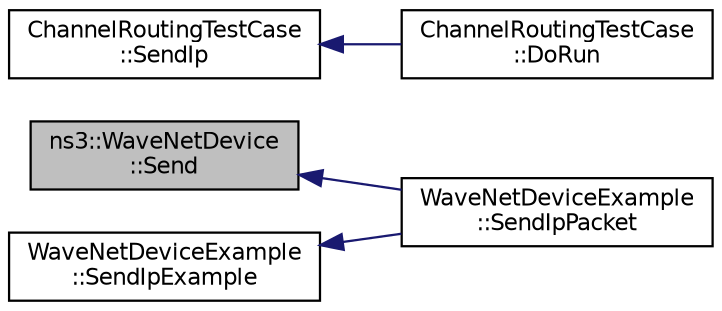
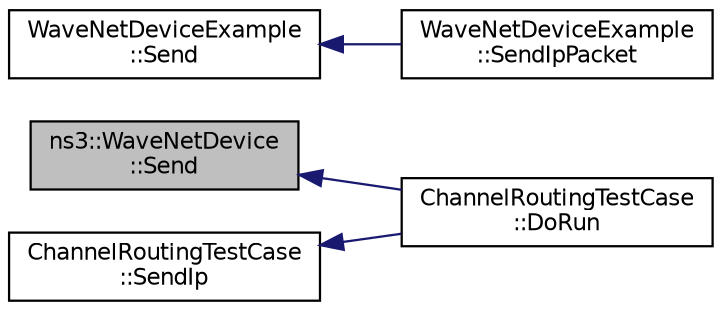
(362, 184) -> (362, 184)
(165, 267) -> (165, 44)
